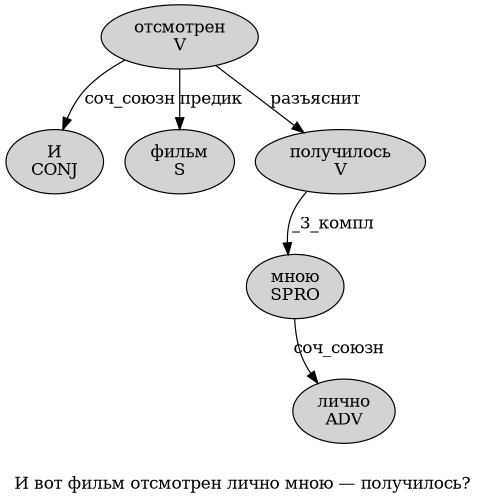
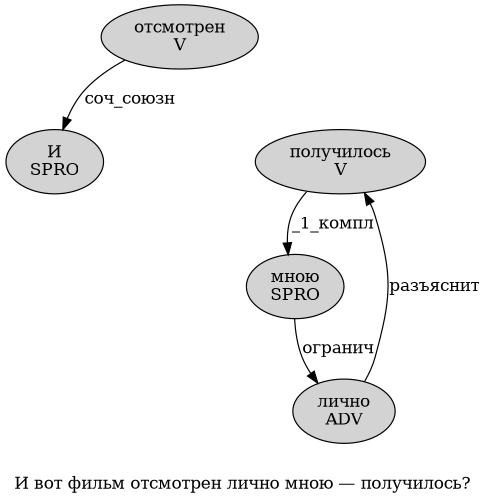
(255, 95) -> (388, 293)
(55, 162) -> (55, 162)
(180, 162) -> none
(333, 224) -> (333, 224)
(339, 349) -> (339, 349)
